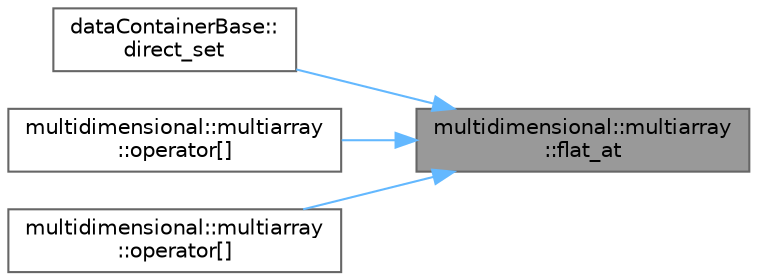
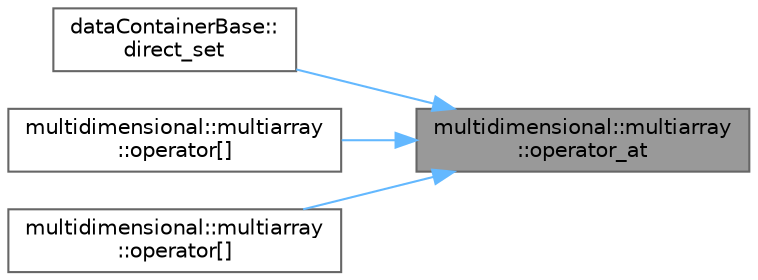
(583, 140) -> (583, 140)
